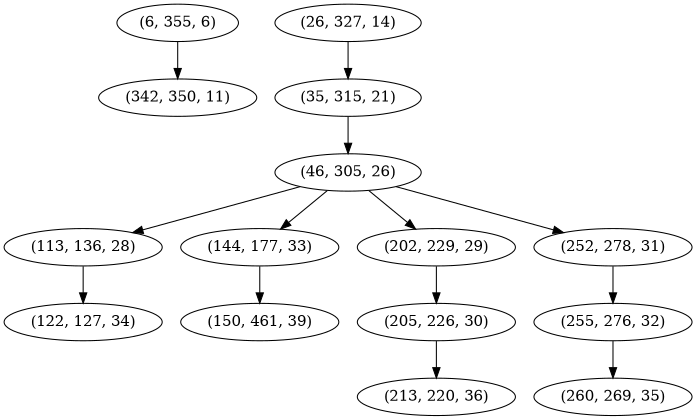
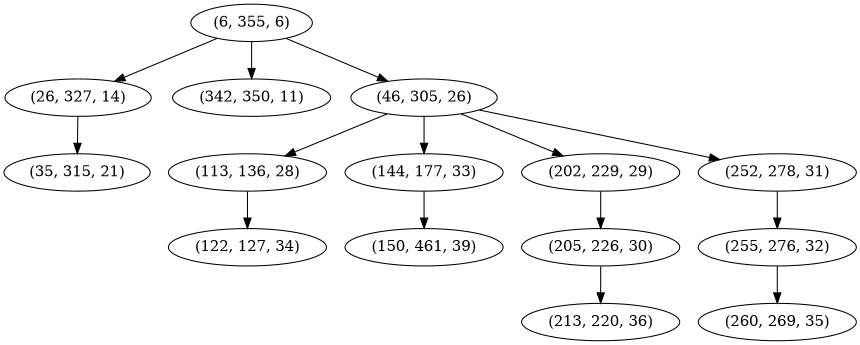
none -> (171, 58)
(348, 130) -> (332, 58)
